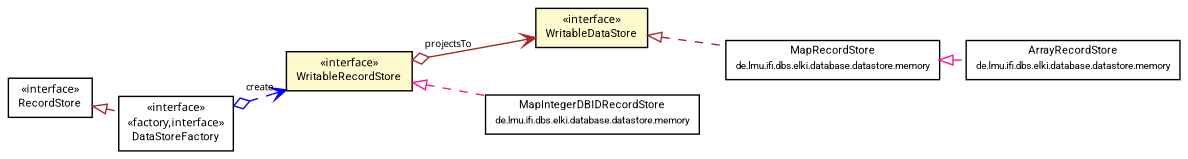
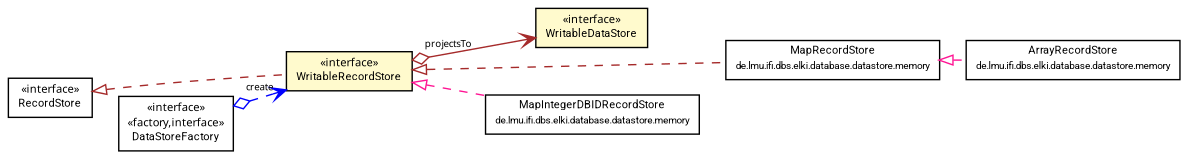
(693, 41) -> (576, 66)
(112, 110) -> (196, 81)
